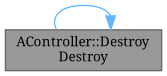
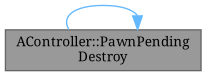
(84, 50) -> (103, 50)
